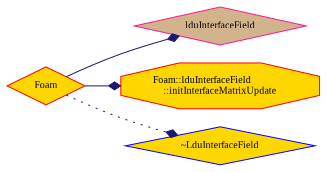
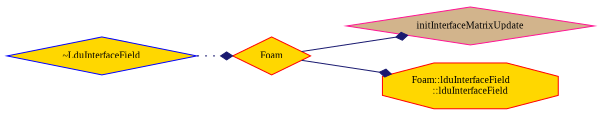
(220, 26) -> (470, 26)
(220, 86) -> (470, 86)
(115, 116) -> (209, 56)
